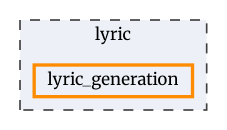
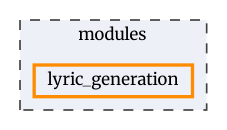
(113, 36) -> (113, 36)
